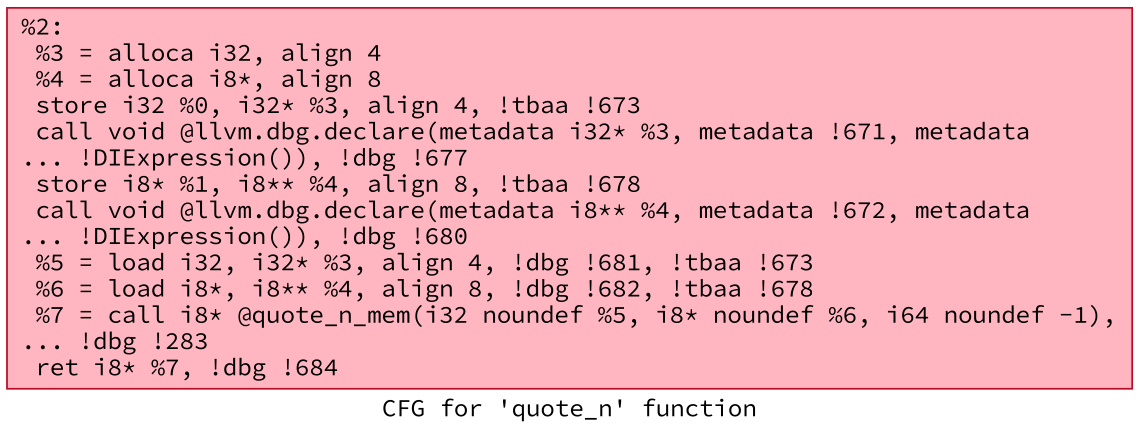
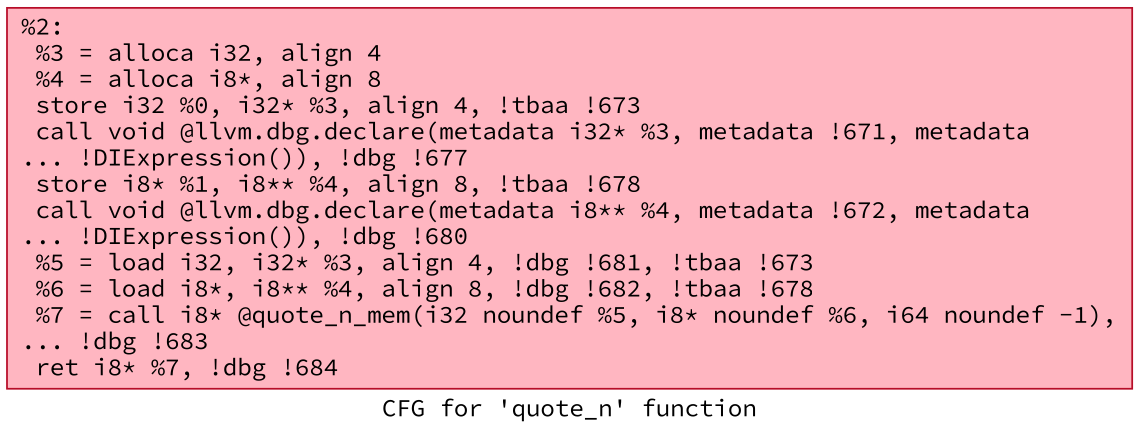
(115, 342) -> (115, 342)
